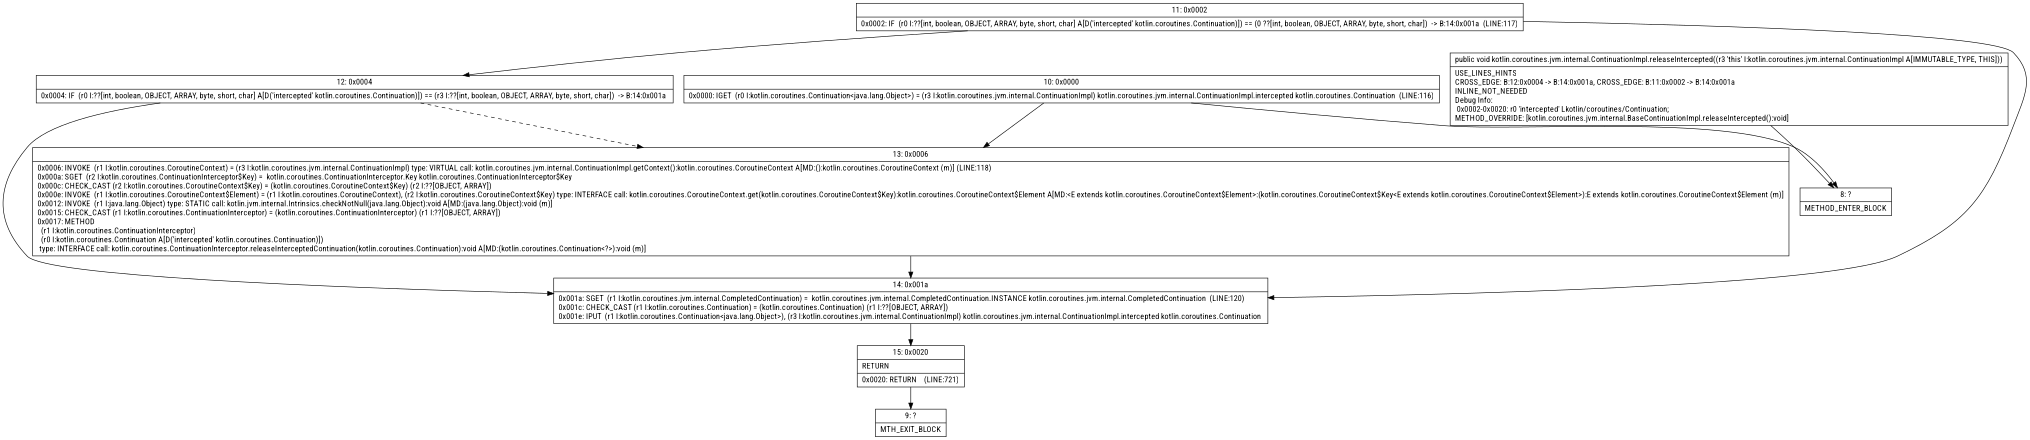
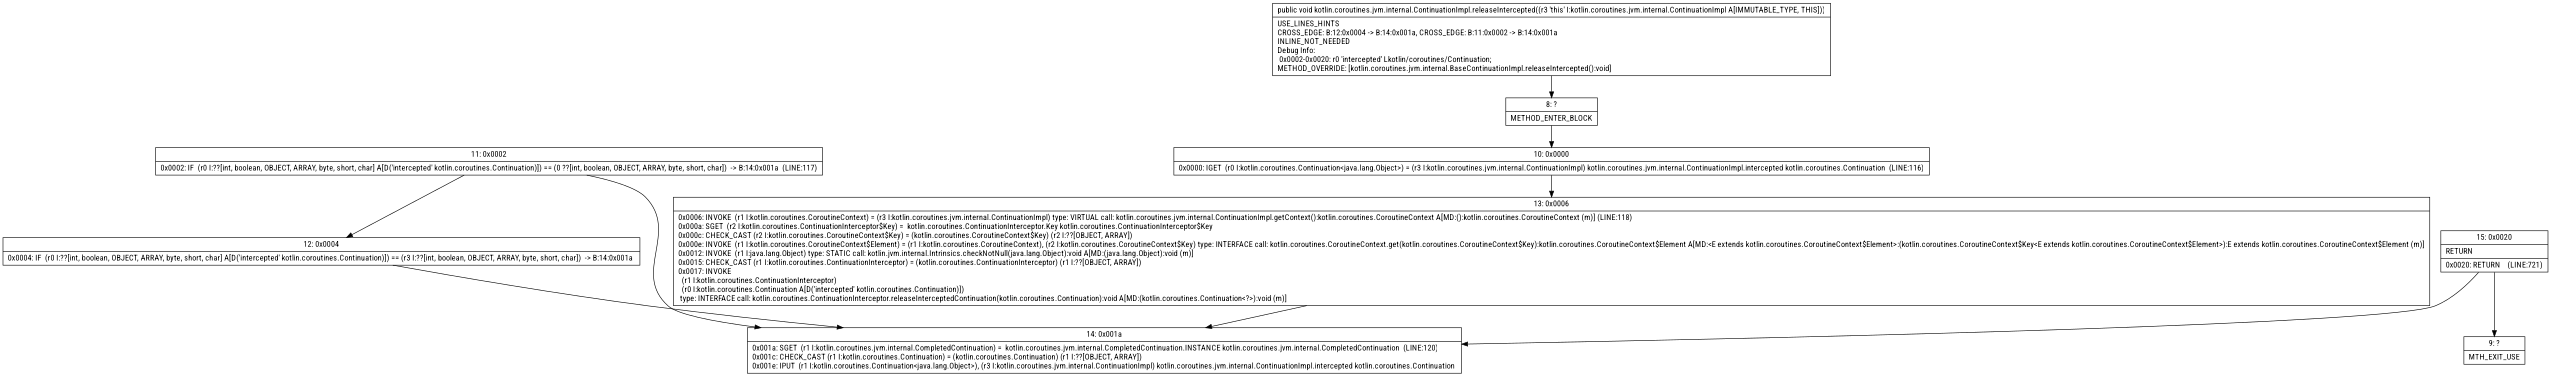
(529, 125) -> none
(1520, 127) -> (1552, 133)
(68, 222) -> (707, 271)
(911, 332) -> (1980, 332)
(911, 430) -> (2494, 357)
